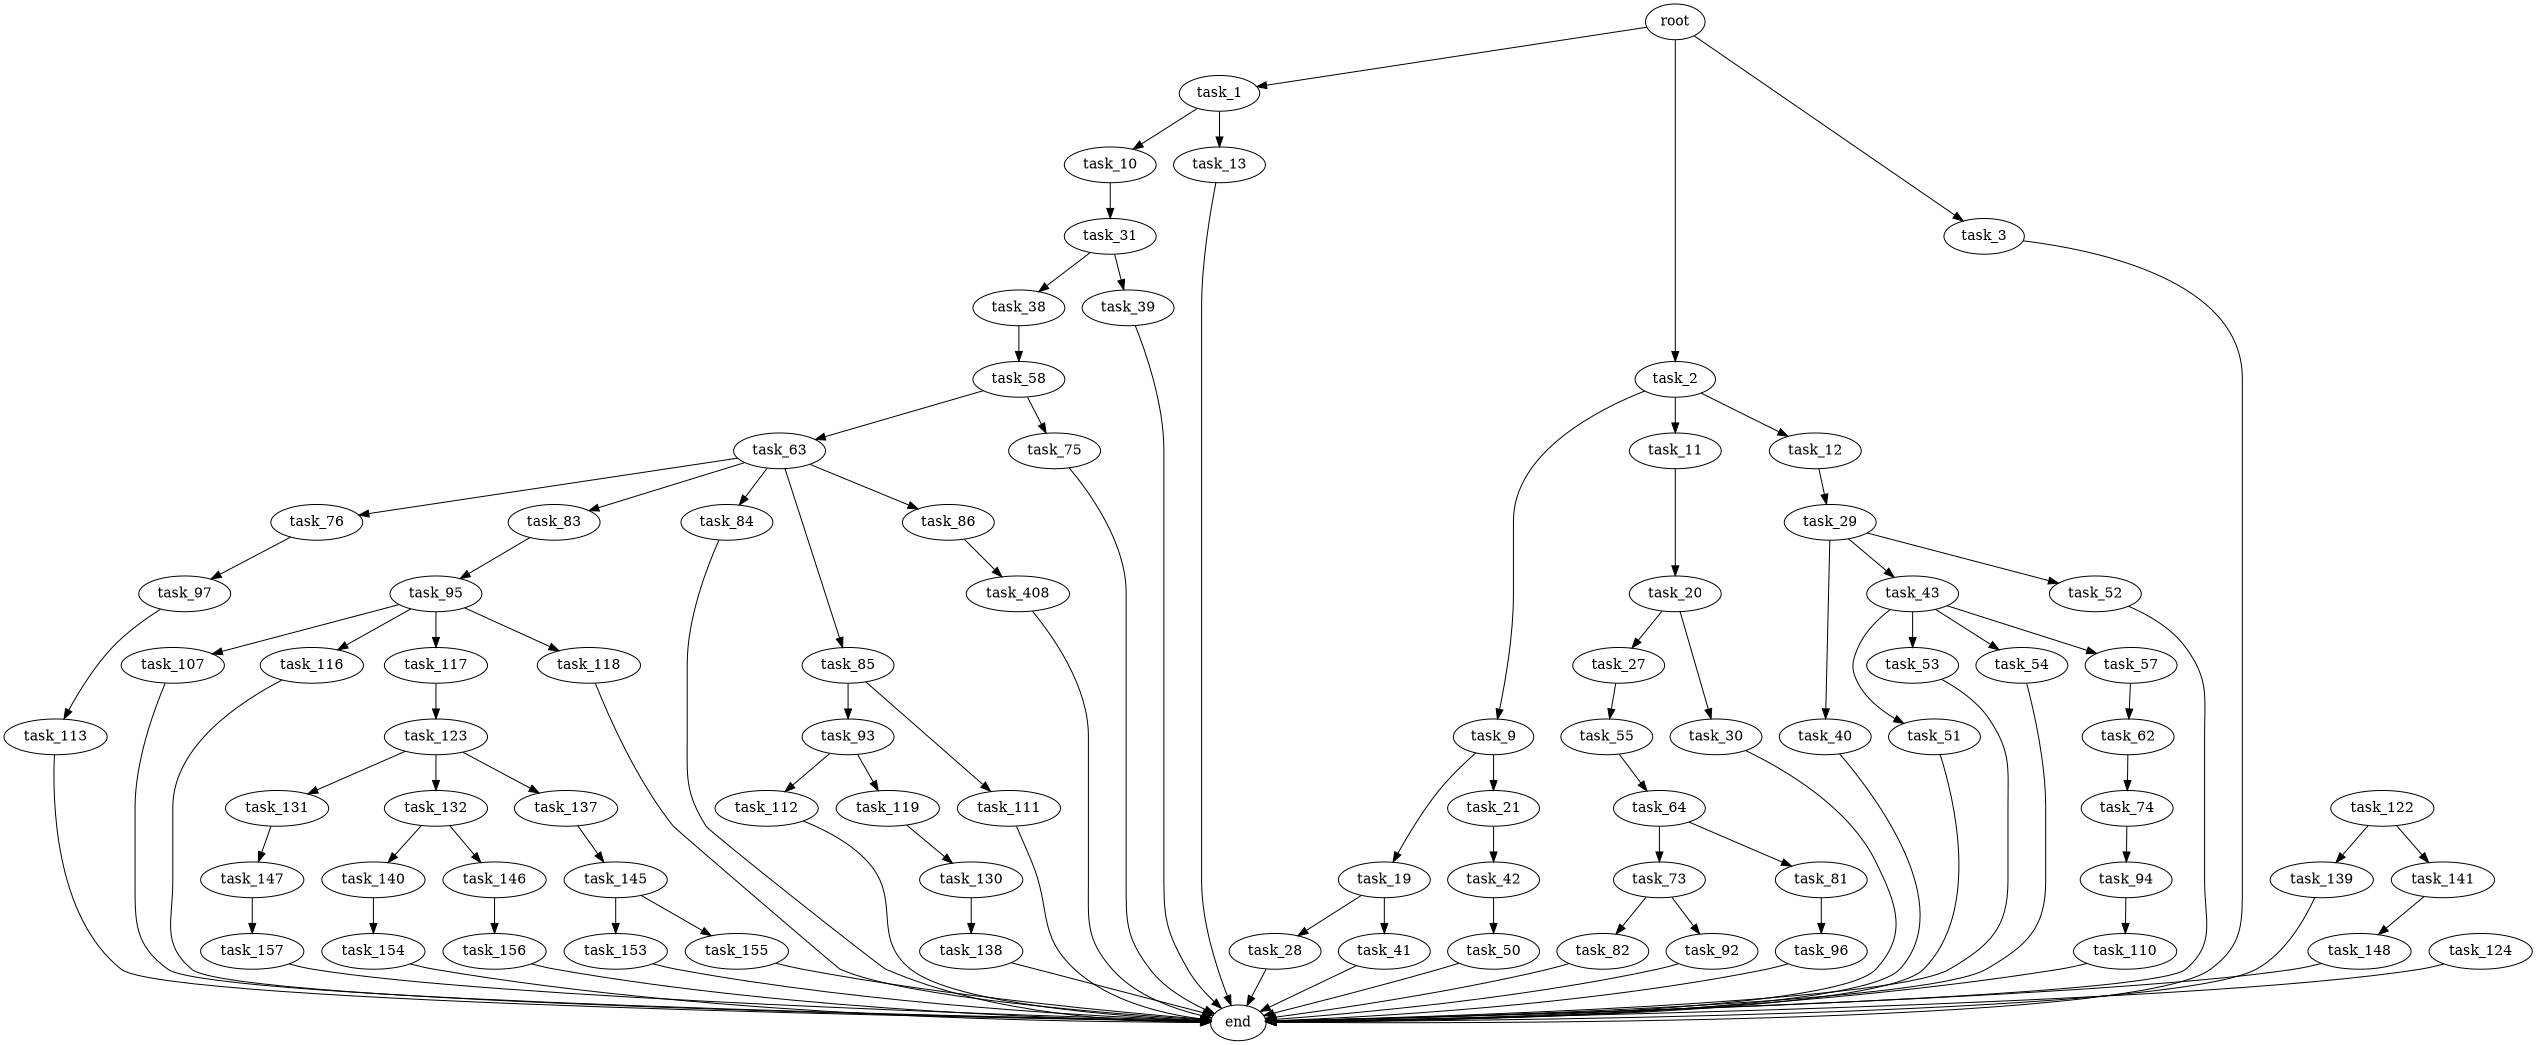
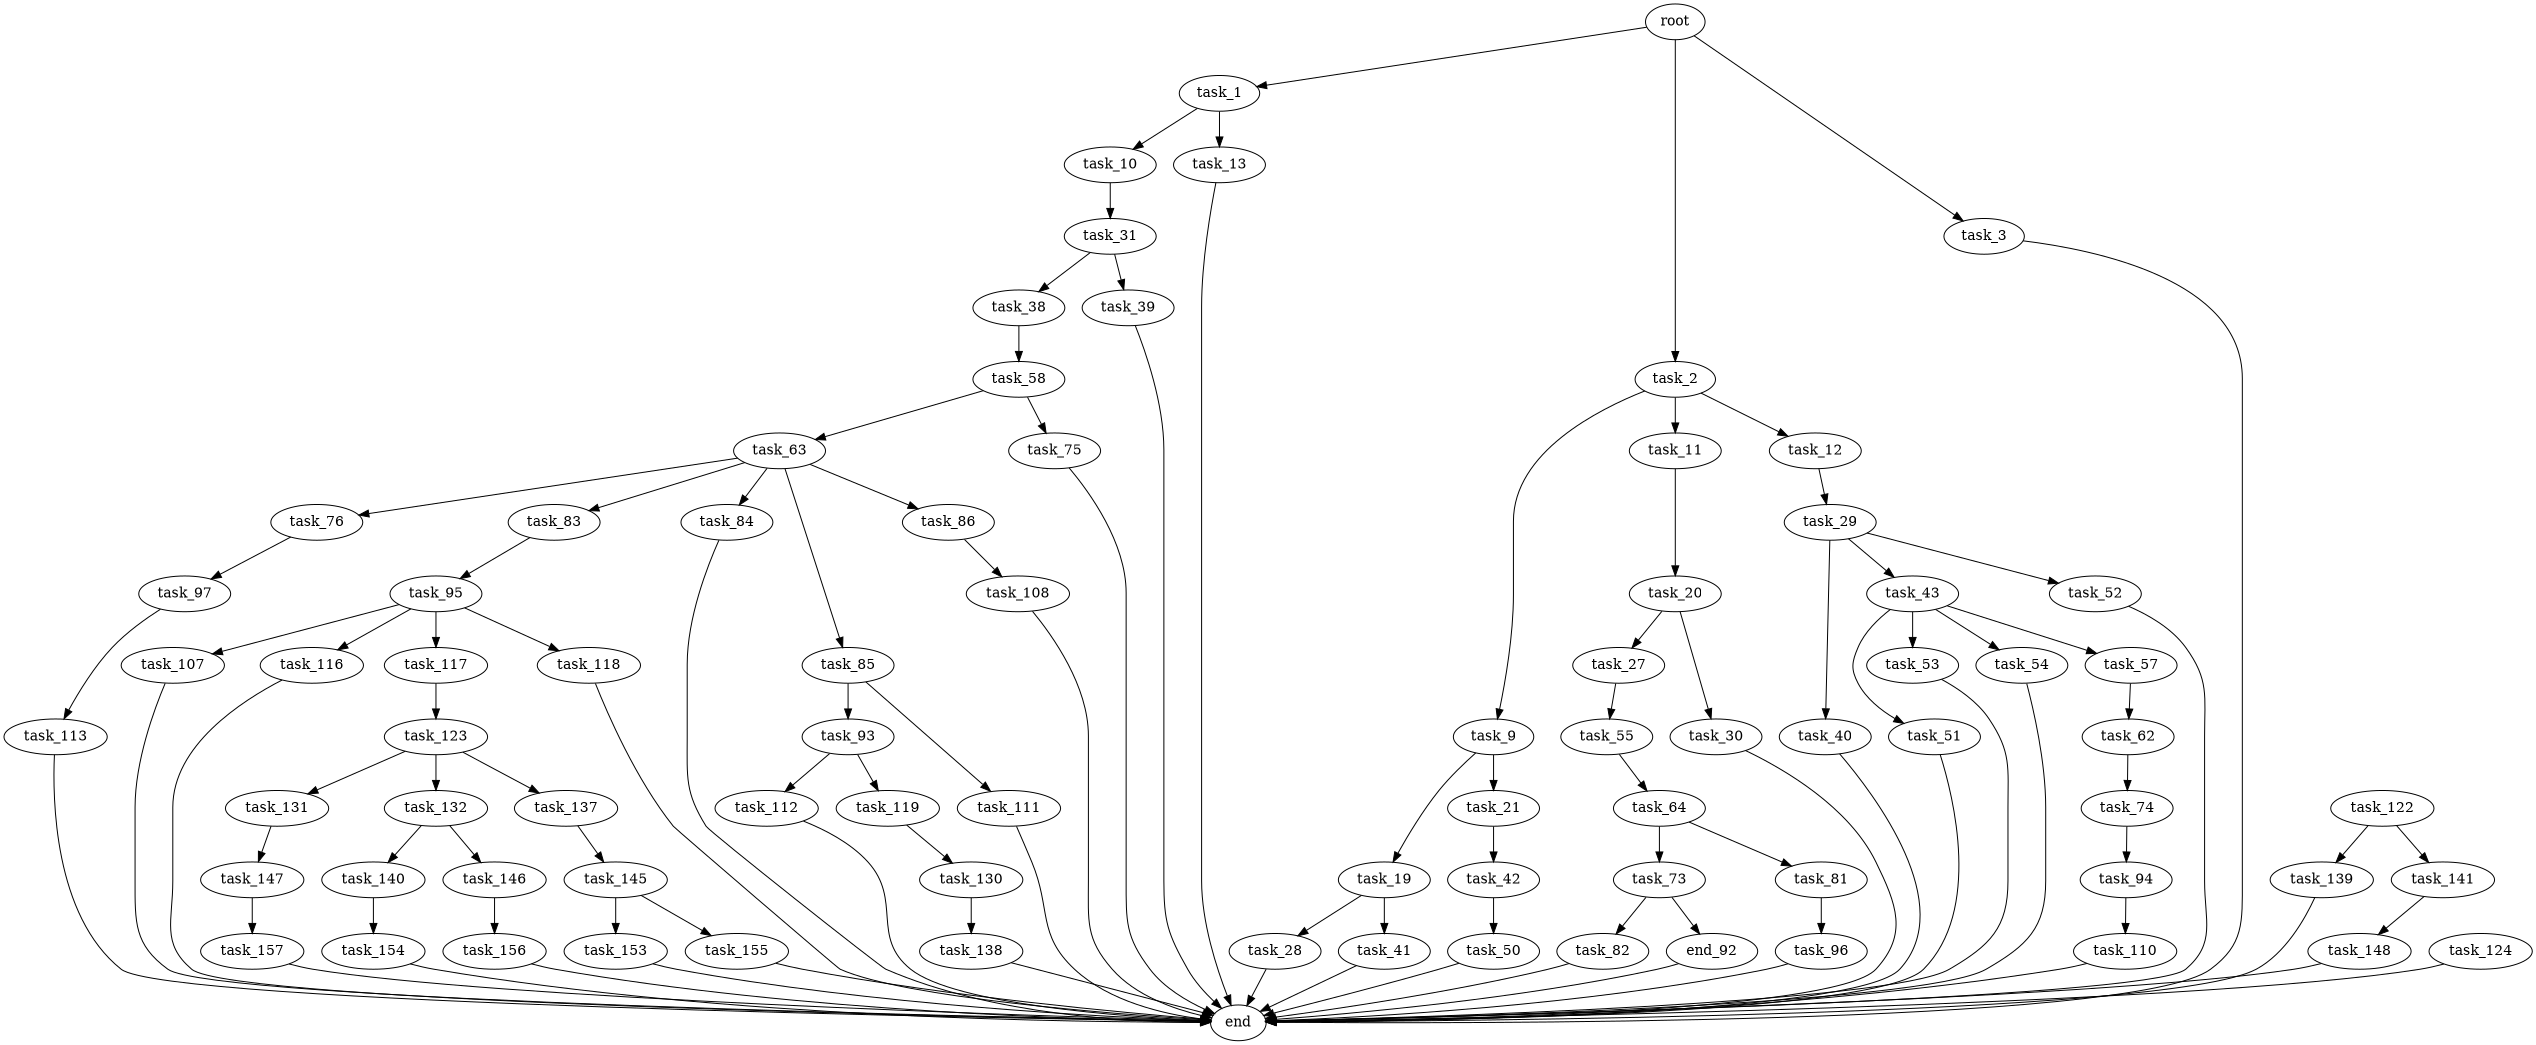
(1018, 594) -> (1018, 594)
(1712, 951) -> (1712, 951)
